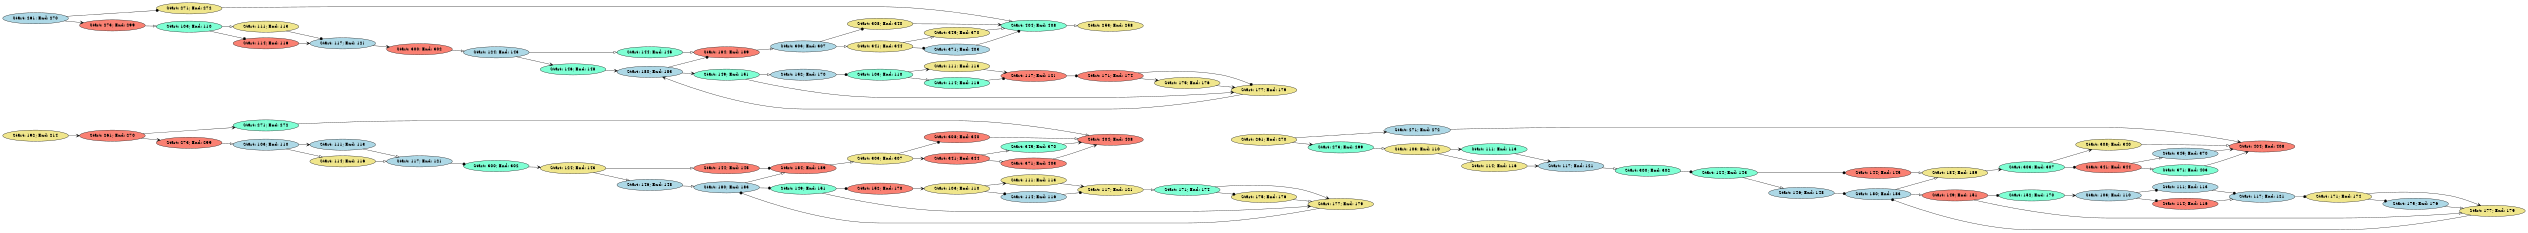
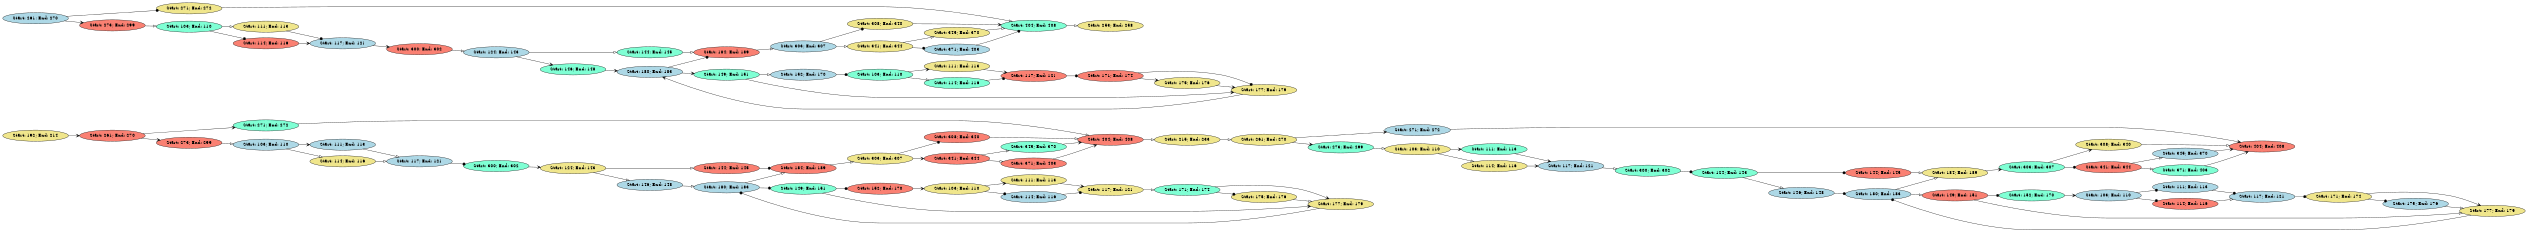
none -> (1187, 140)
